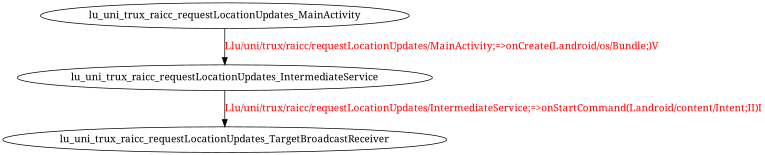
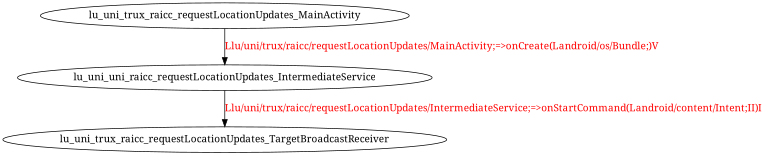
(225, 78) -> (225, 78)
